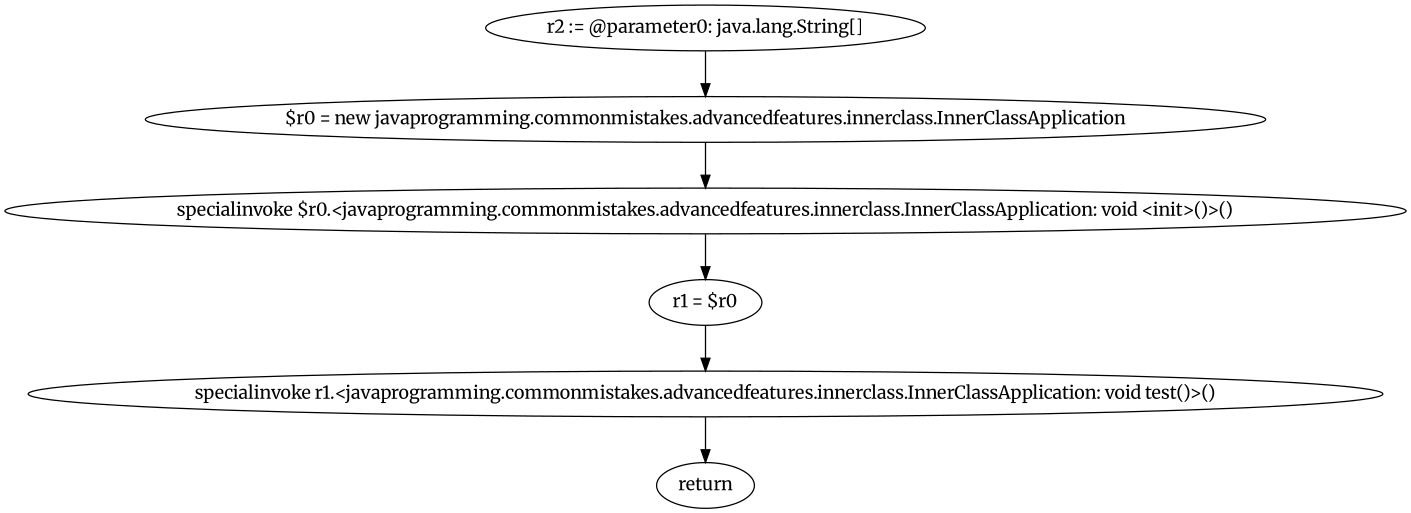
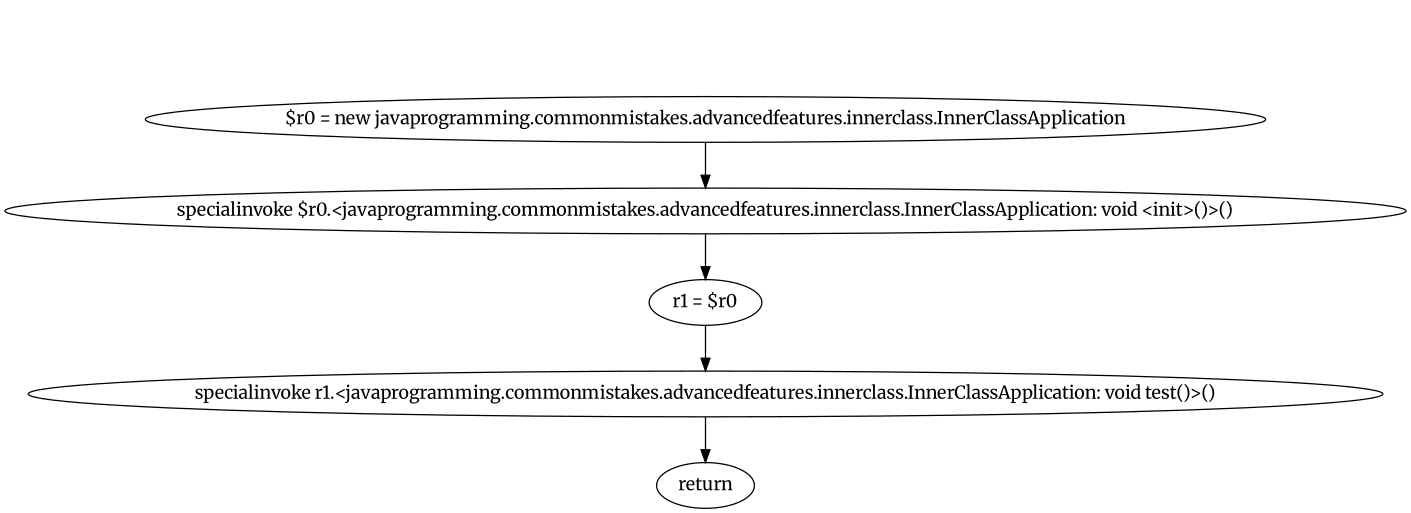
(706, 28) -> none
